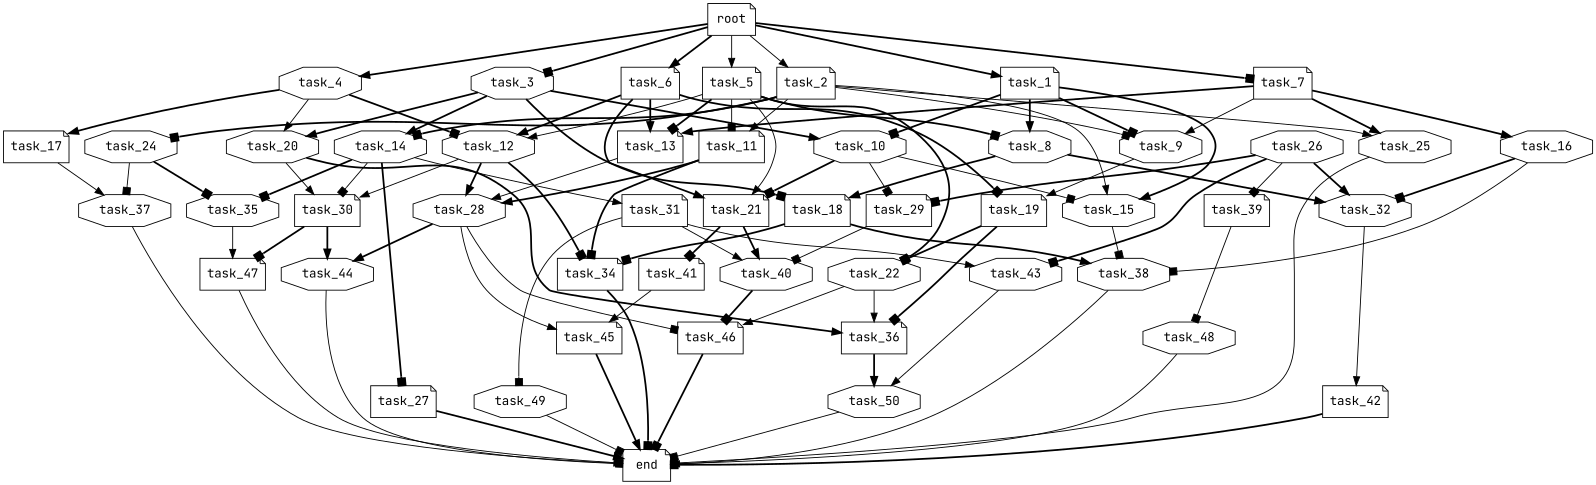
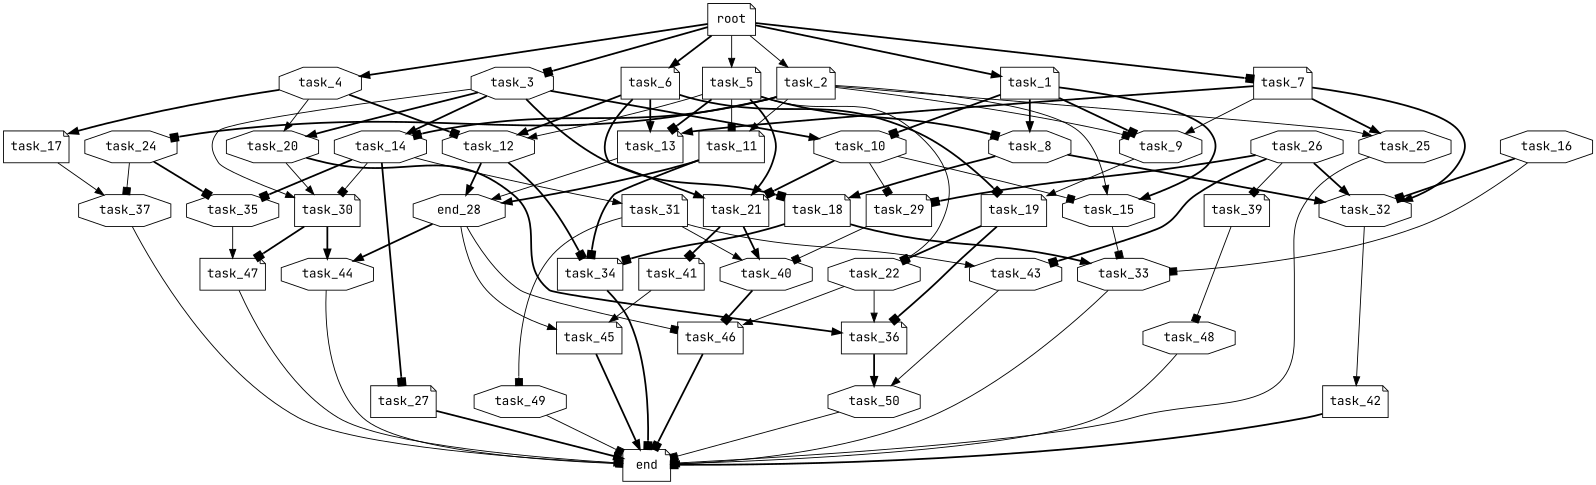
(1407, 112) -> (1434, 115)
(775, 142) -> (775, 142)
(928, 144) -> (928, 144)
(414, 177) -> (290, 115)
(459, 211) -> (459, 211)
(1124, 274) -> (1124, 274)
